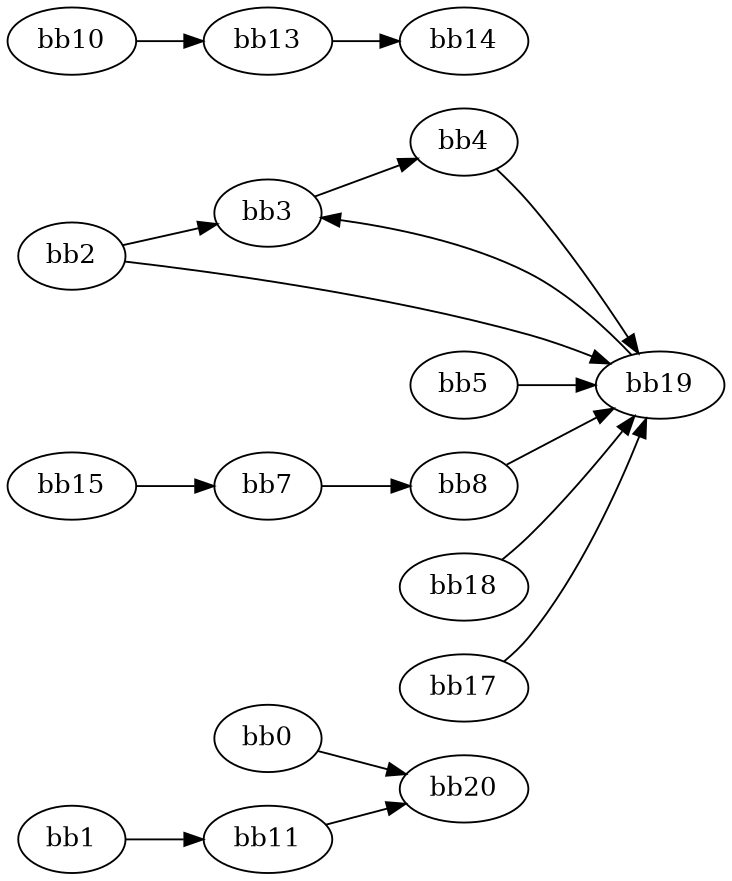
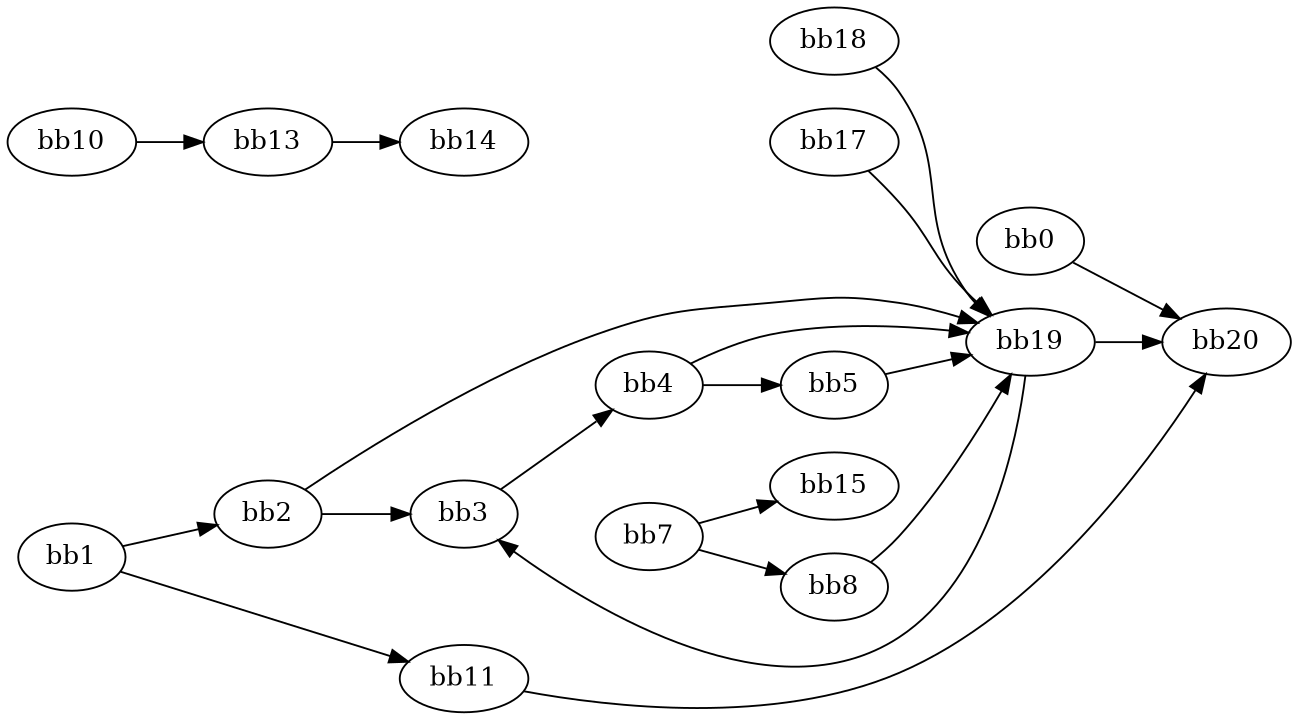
none -> (1119, 342)
none -> (732, 385)
(166, 486) -> (729, 515)
none -> (161, 538)
